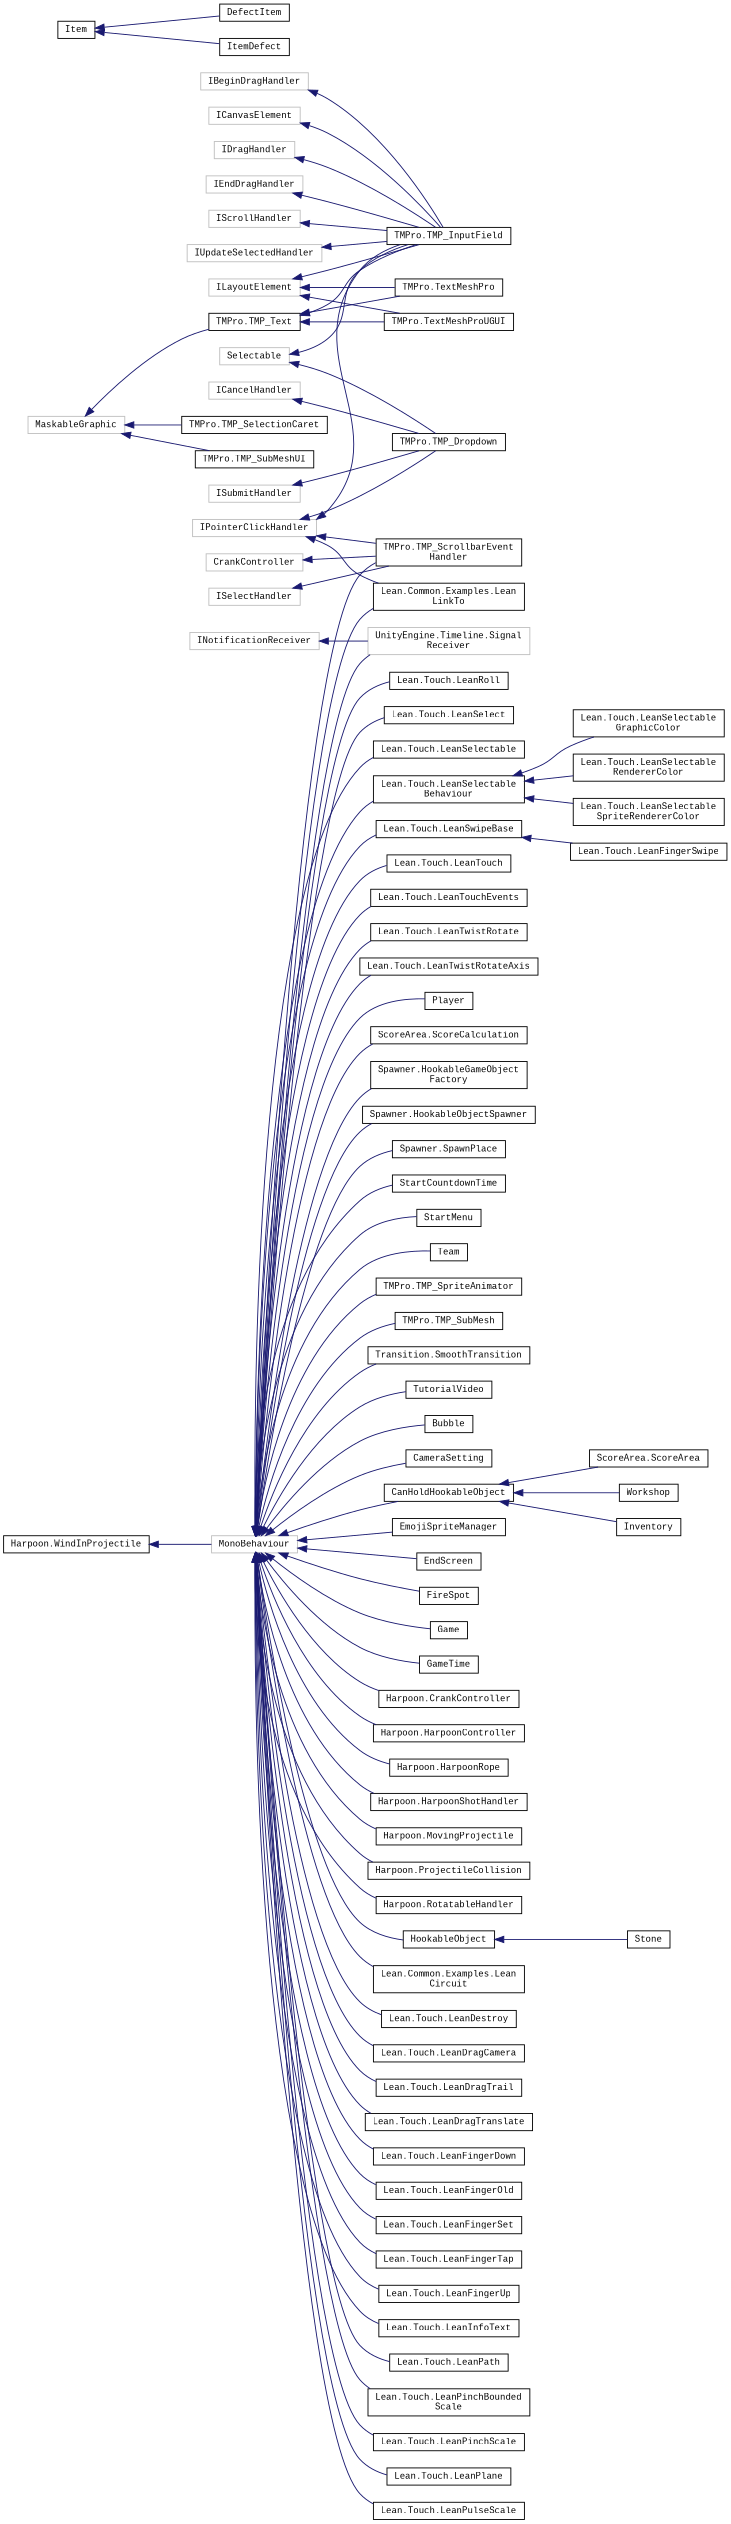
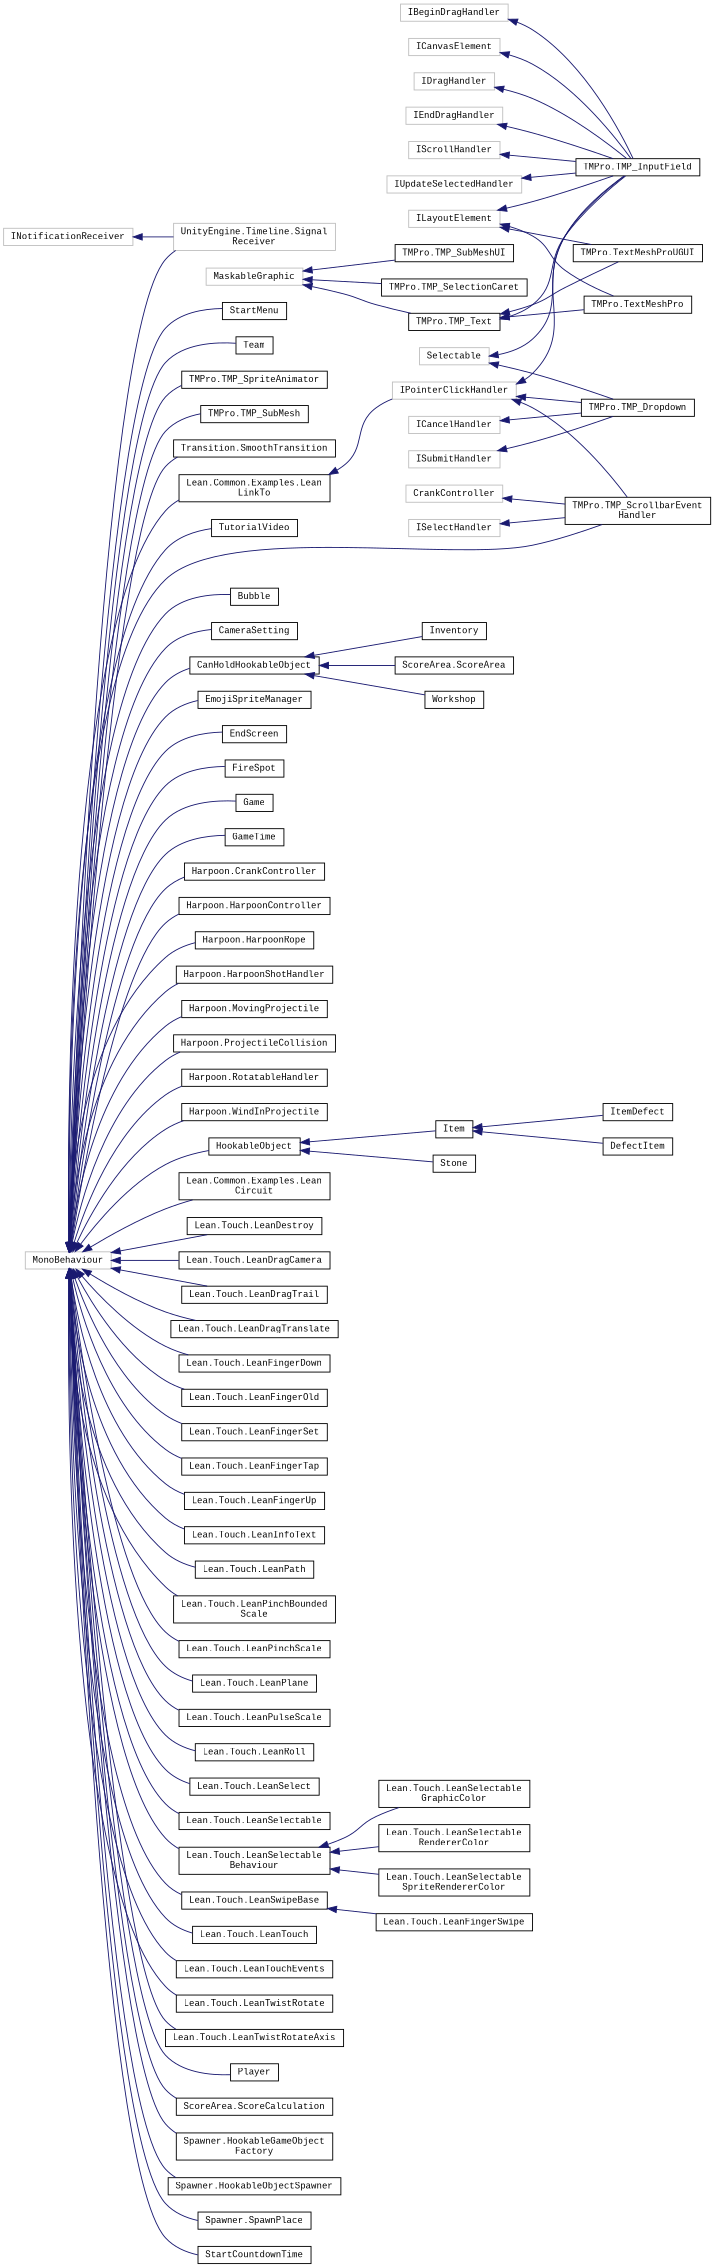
(347, 564) -> (361, 432)
none -> (373, 1136)
(185, 1544) -> (120, 1172)
